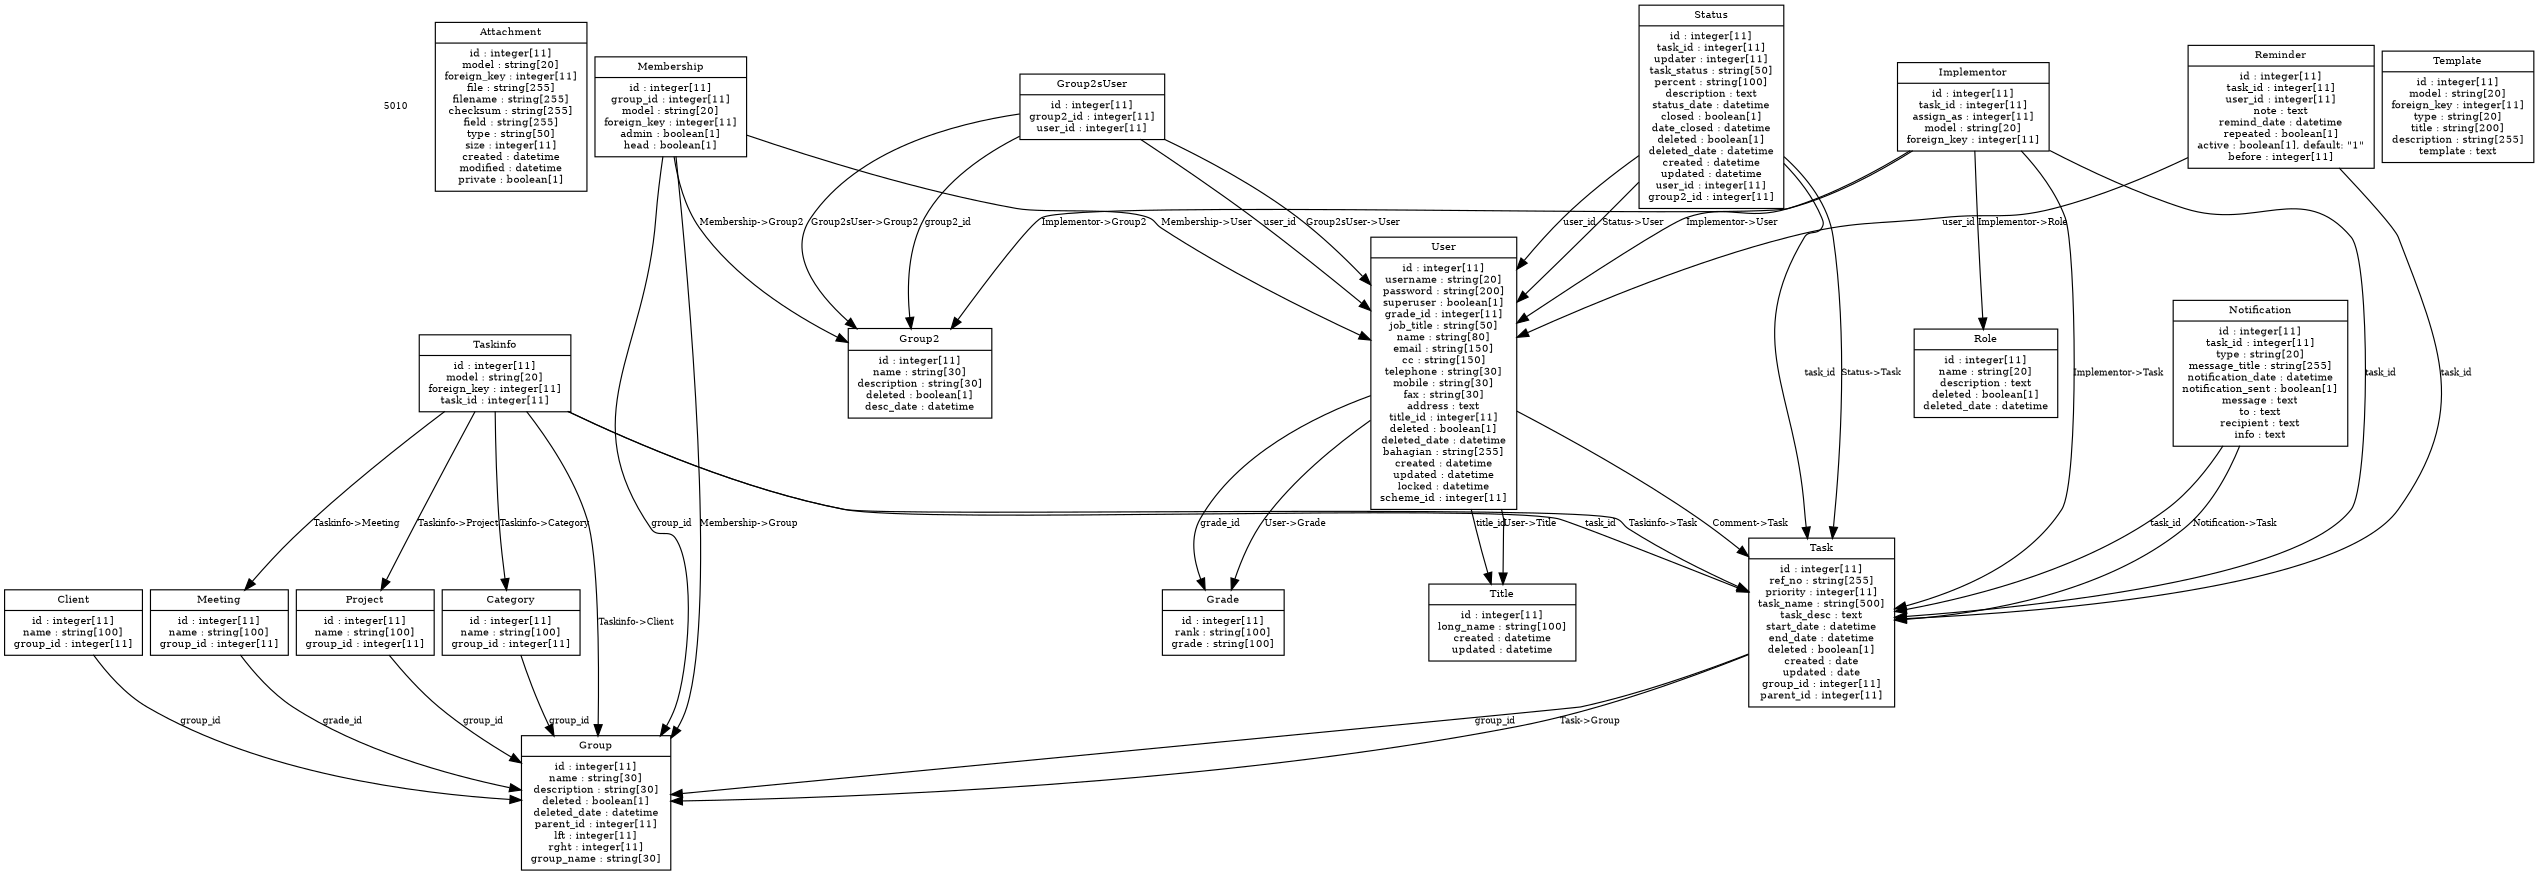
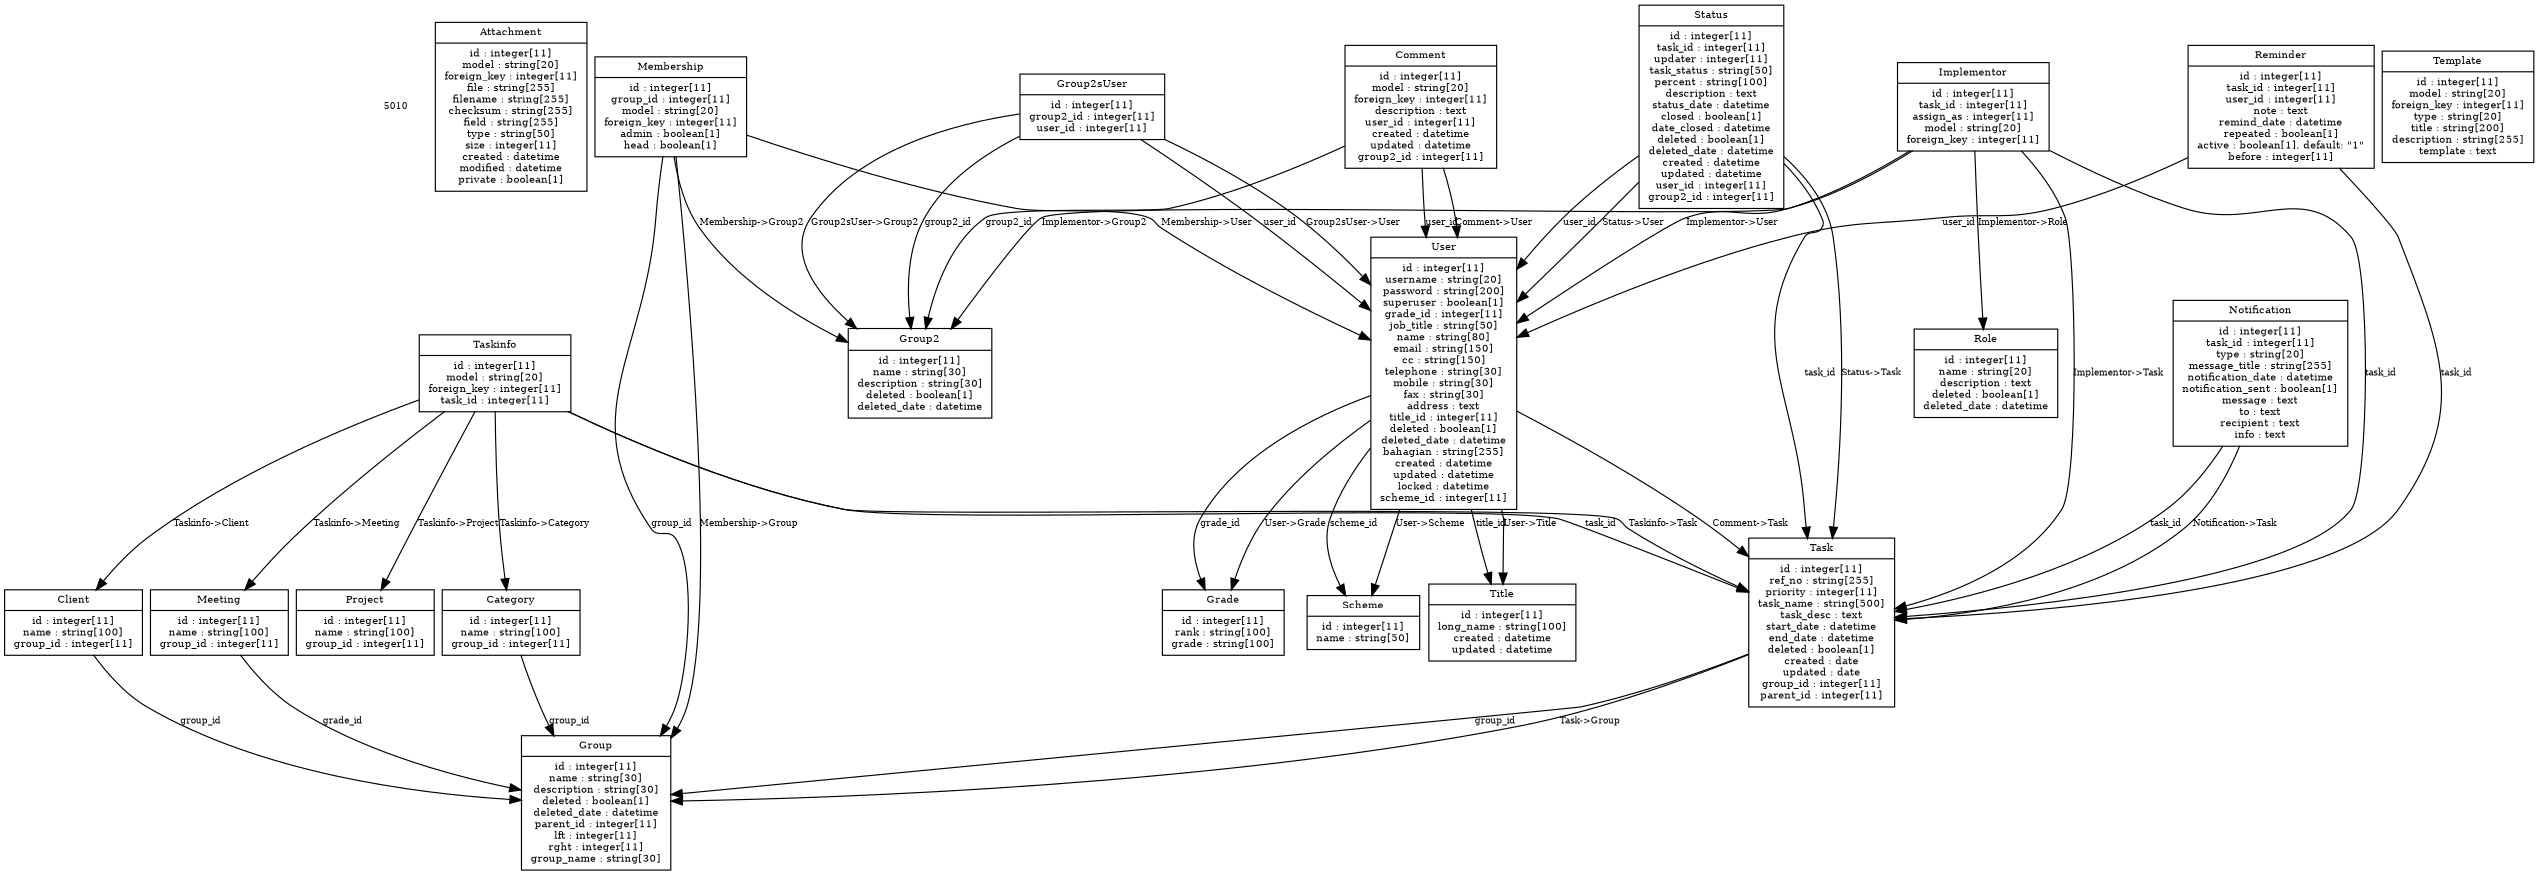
none -> (1421, 107)
(920, 407) -> (920, 407)
(594, 560) -> (251, 474)
none -> (1363, 623)
(445, 712) -> none
